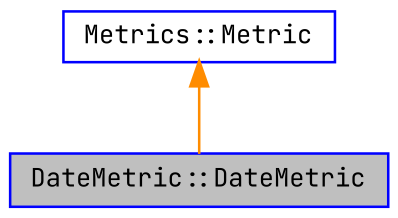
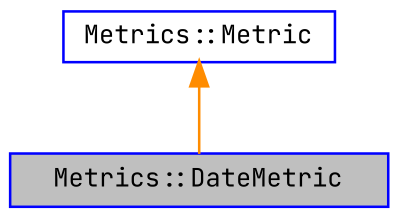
(199, 180) -> (199, 180)
